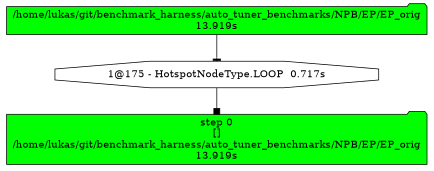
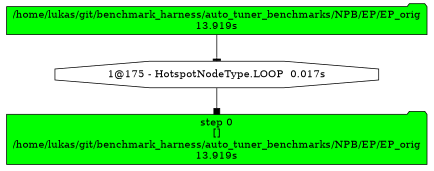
(217, 74) -> (217, 74)
